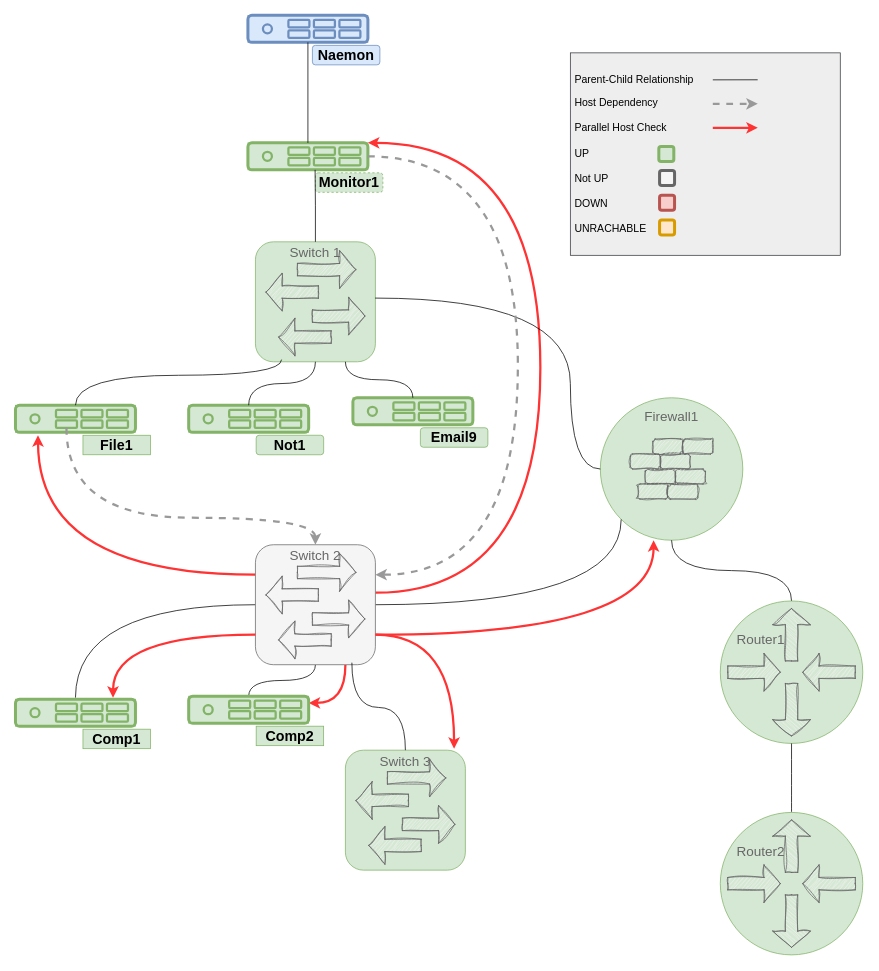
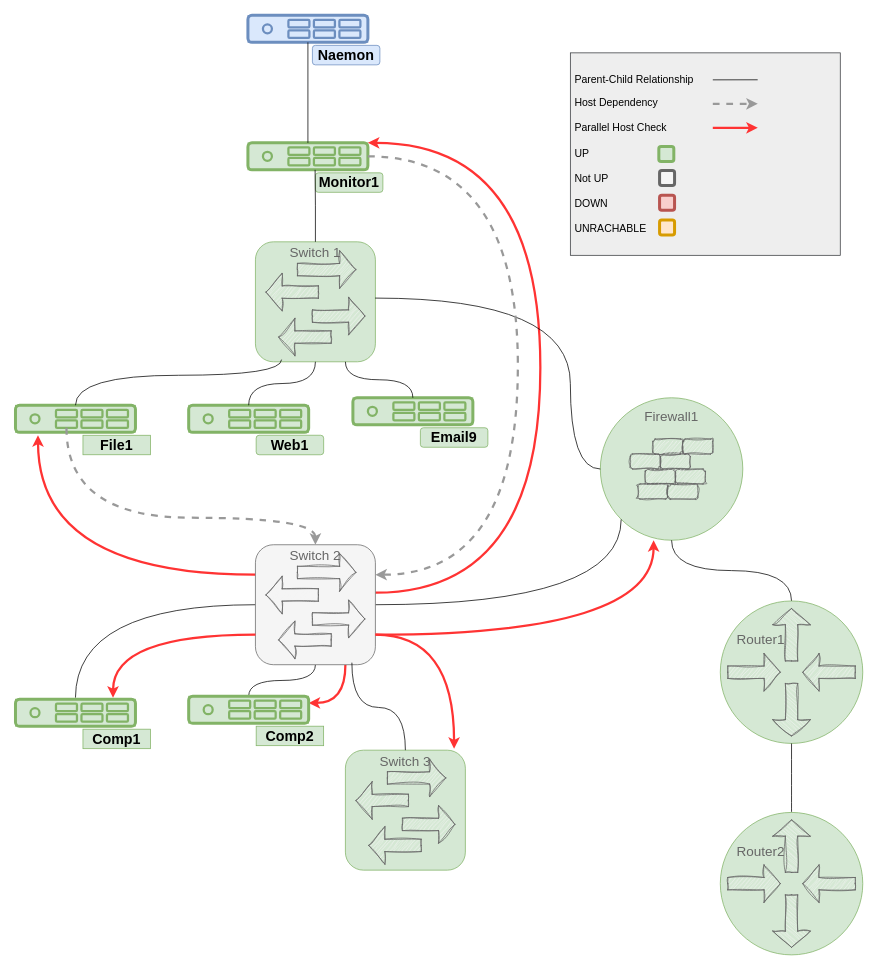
(349, 183) -> (349, 183)
(290, 445) -> (290, 445)
